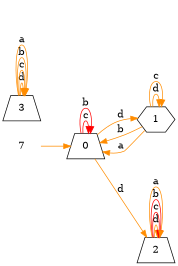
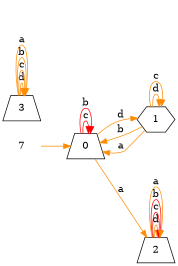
(121, 189) -> (121, 189)
